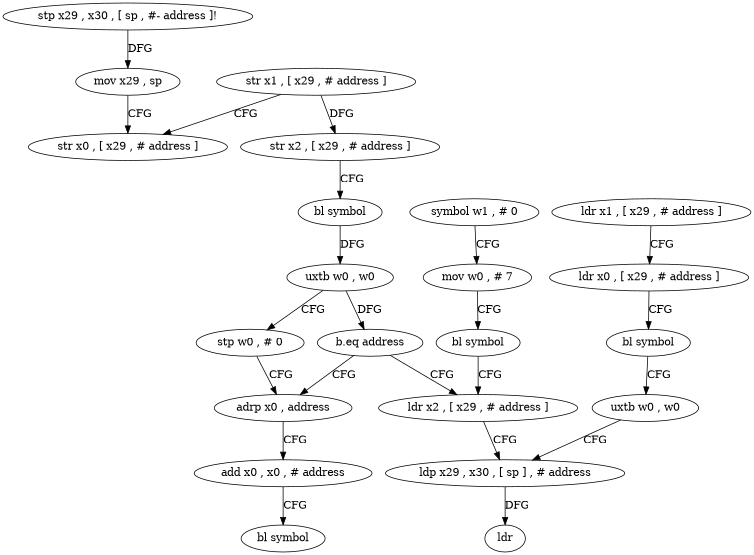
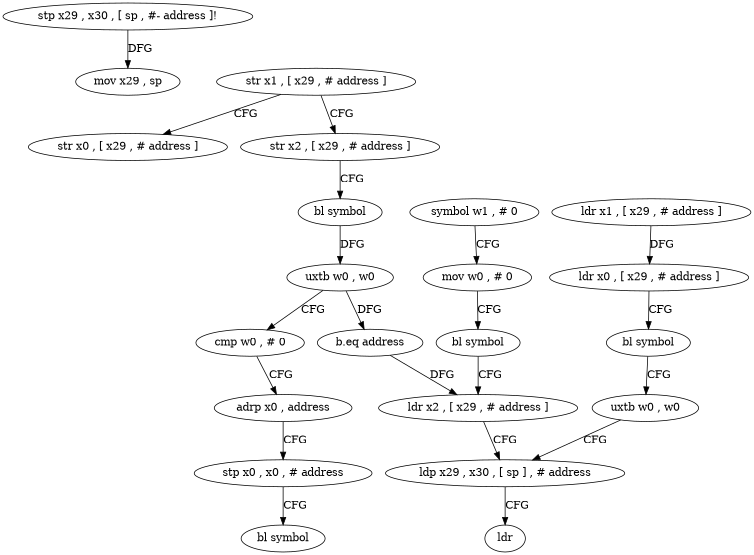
(128, 111) -> none
(342, 114) -> (342, 114)
(662, 245) -> (662, 245)
(477, 278) -> (477, 278)
(250, 343) -> (250, 343)
(330, 373) -> none
(442, 375) -> (442, 375)
(283, 473) -> (283, 473)
(517, 506) -> (517, 506)
